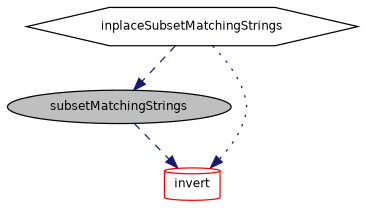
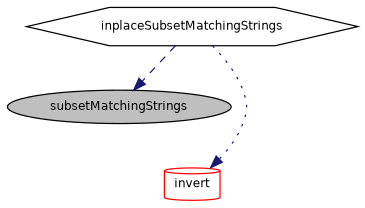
(152, 141) -> none
